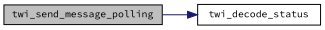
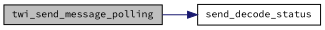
(259, 15) -> (259, 15)
